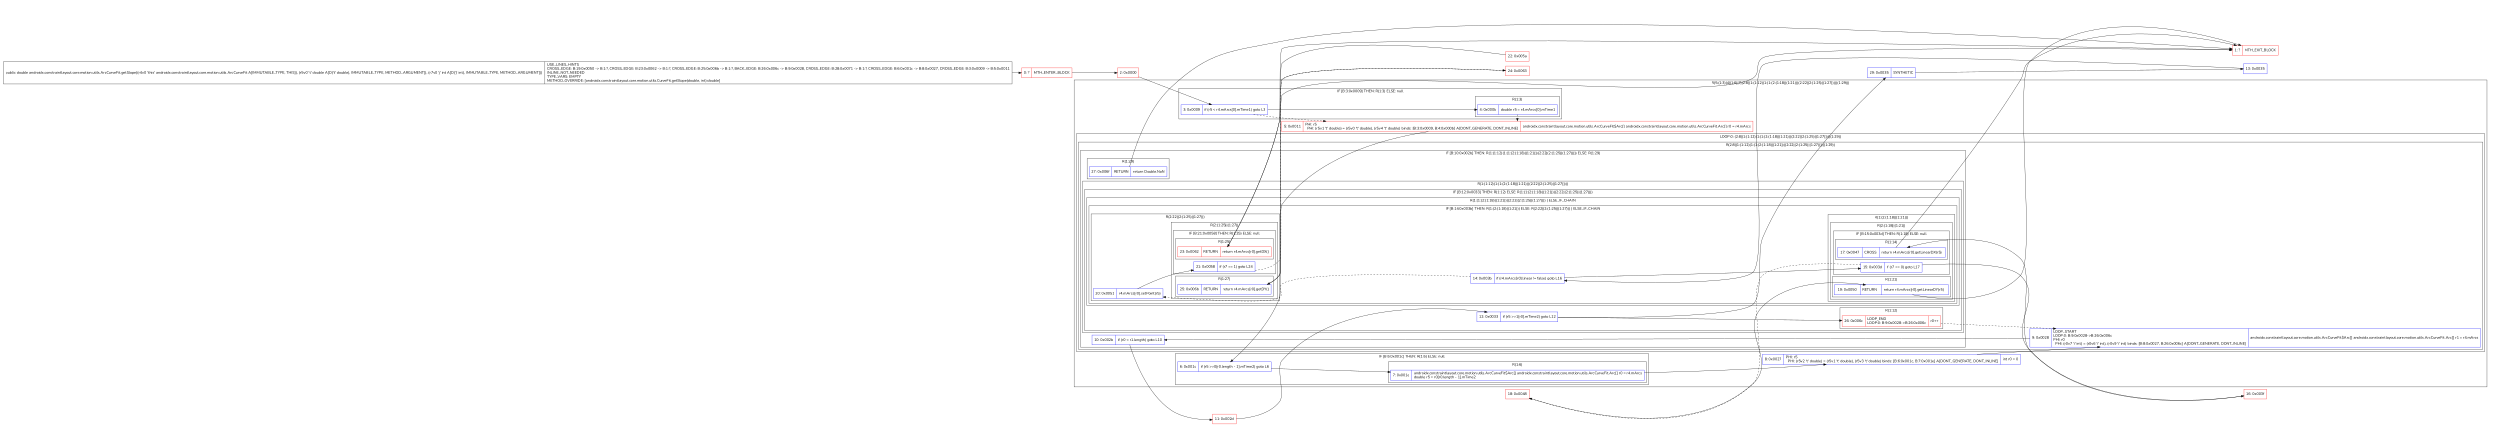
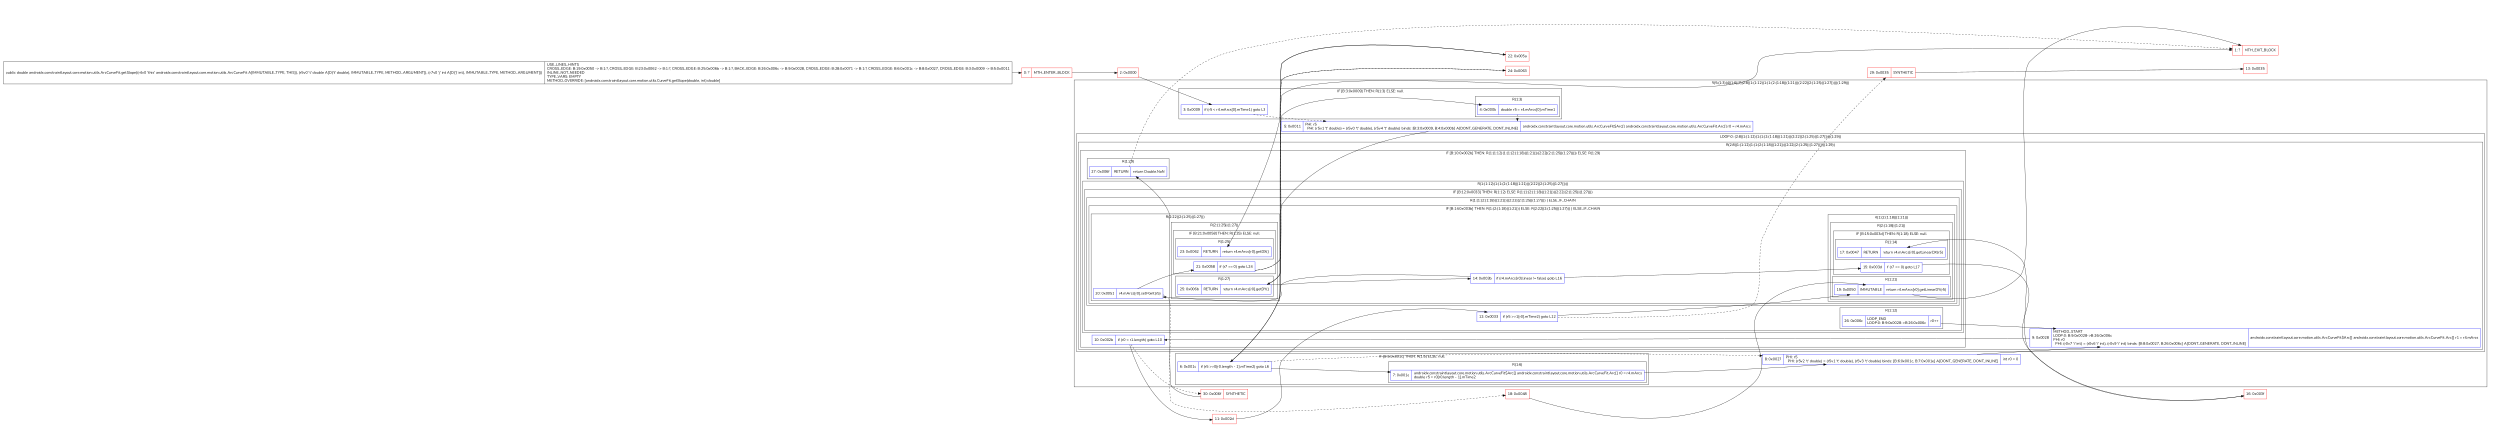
(1649, 25) -> (1649, 25)
(1651, 41) -> none
(1805, 60) -> (1369, 281)
none -> (1282, 63)
(2255, 69) -> (2255, 69)
(2024, 70) -> none
(1891, 73) -> (1891, 73)
(1371, 110) -> (1285, 114)
(1517, 126) -> (1517, 126)
(1224, 252) -> (1224, 252)
(1870, 252) -> (1871, 252)
(1236, 267) -> (1236, 267)
(1760, 270) -> (1760, 270)
(1311, 277) -> (1311, 277)
(1870, 290) -> (1871, 290)
(1699, 319) -> (1703, 308)
(1891, 321) -> (1891, 321)
(1997, 326) -> (1997, 326)
(2065, 332) -> (2068, 332)
none -> (1438, 355)
(1758, 373) -> (1282, 411)
none -> (1224, 394)
